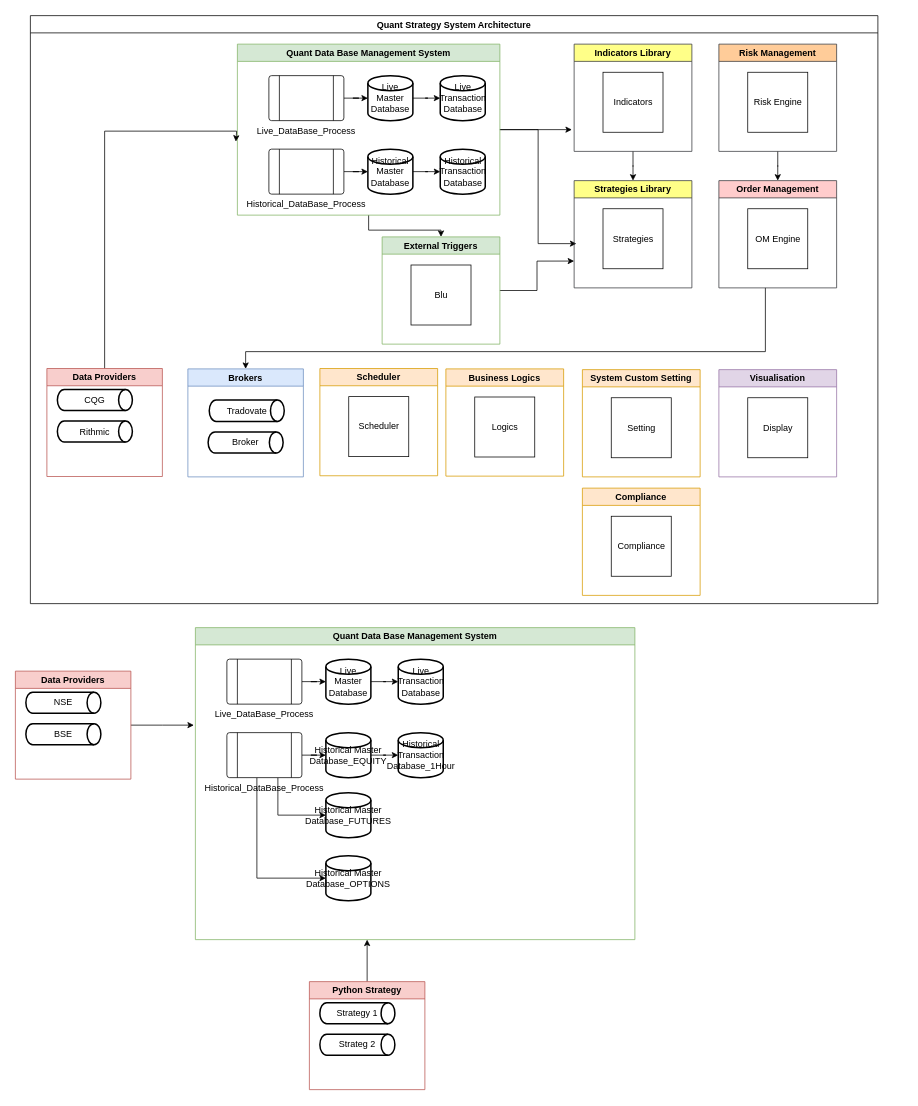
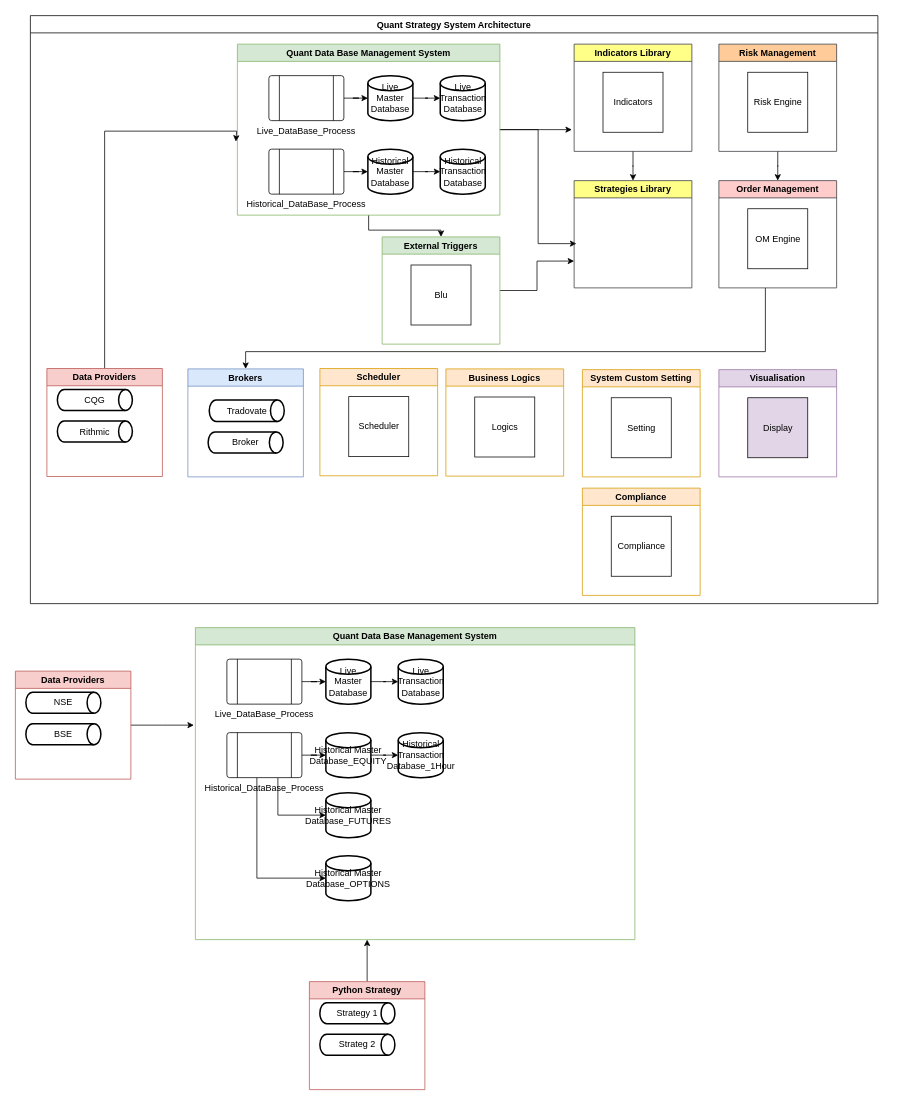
(633, 239) -> none
(778, 428) -> (778, 428)
